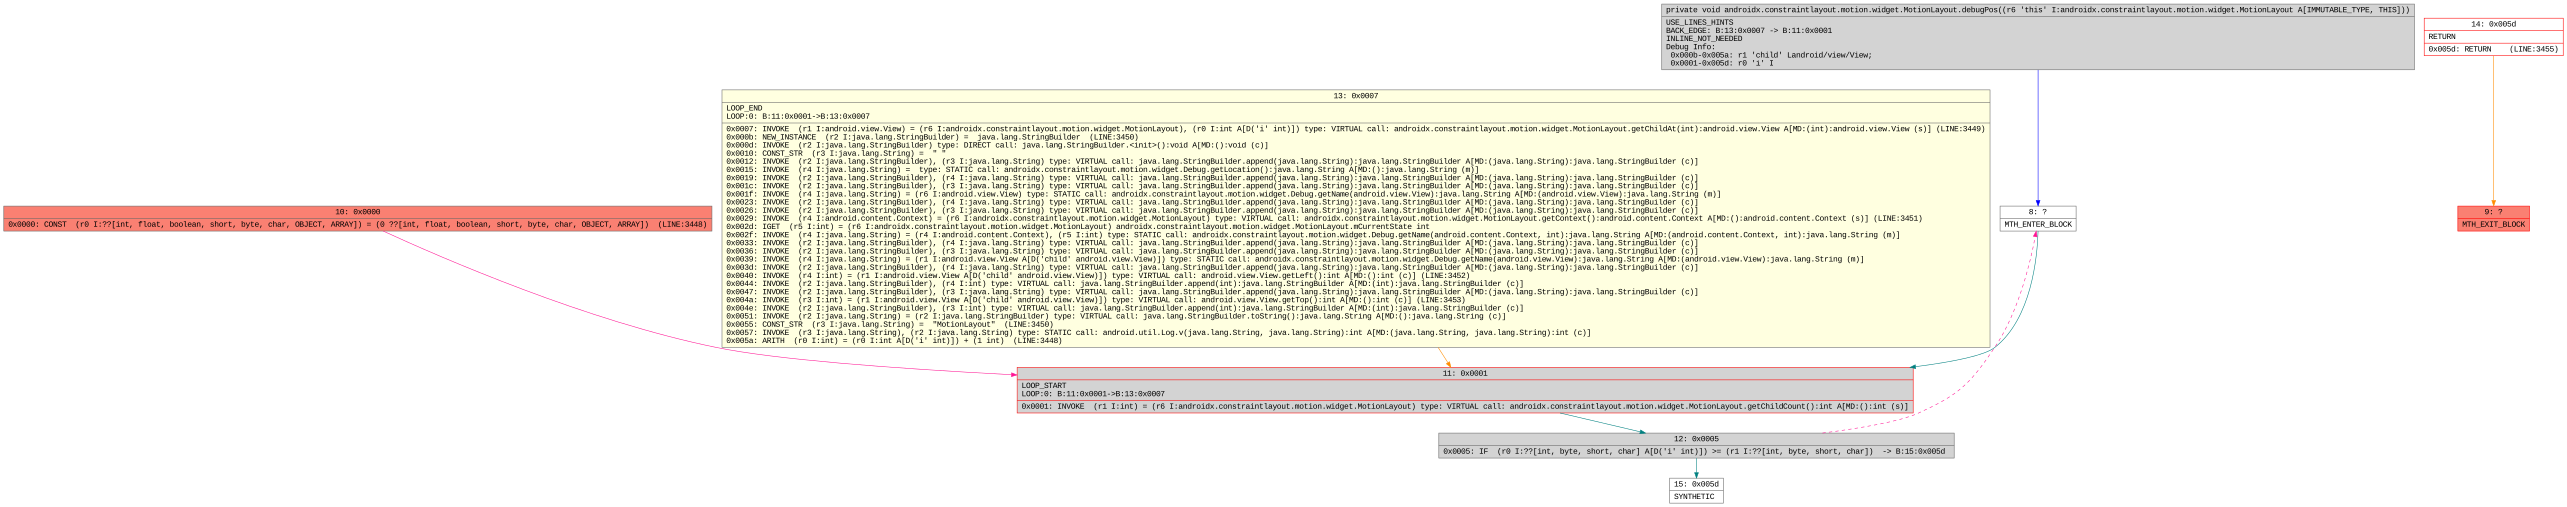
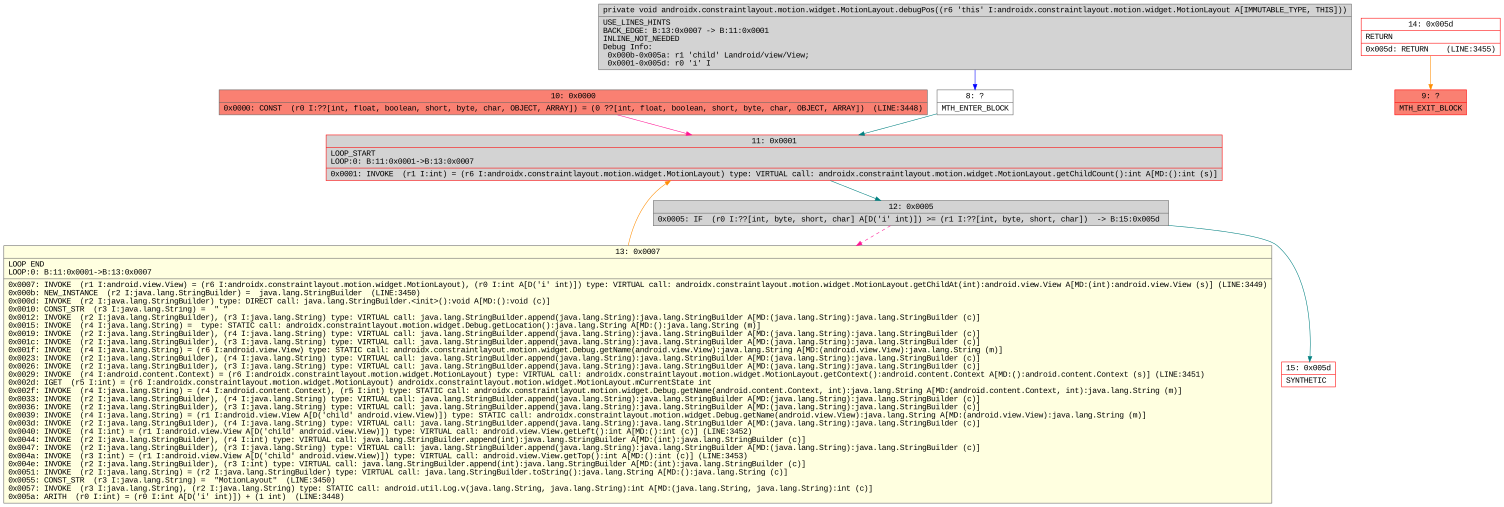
(1970, 380) -> (876, 234)
(1697, 491) -> (1308, 374)
